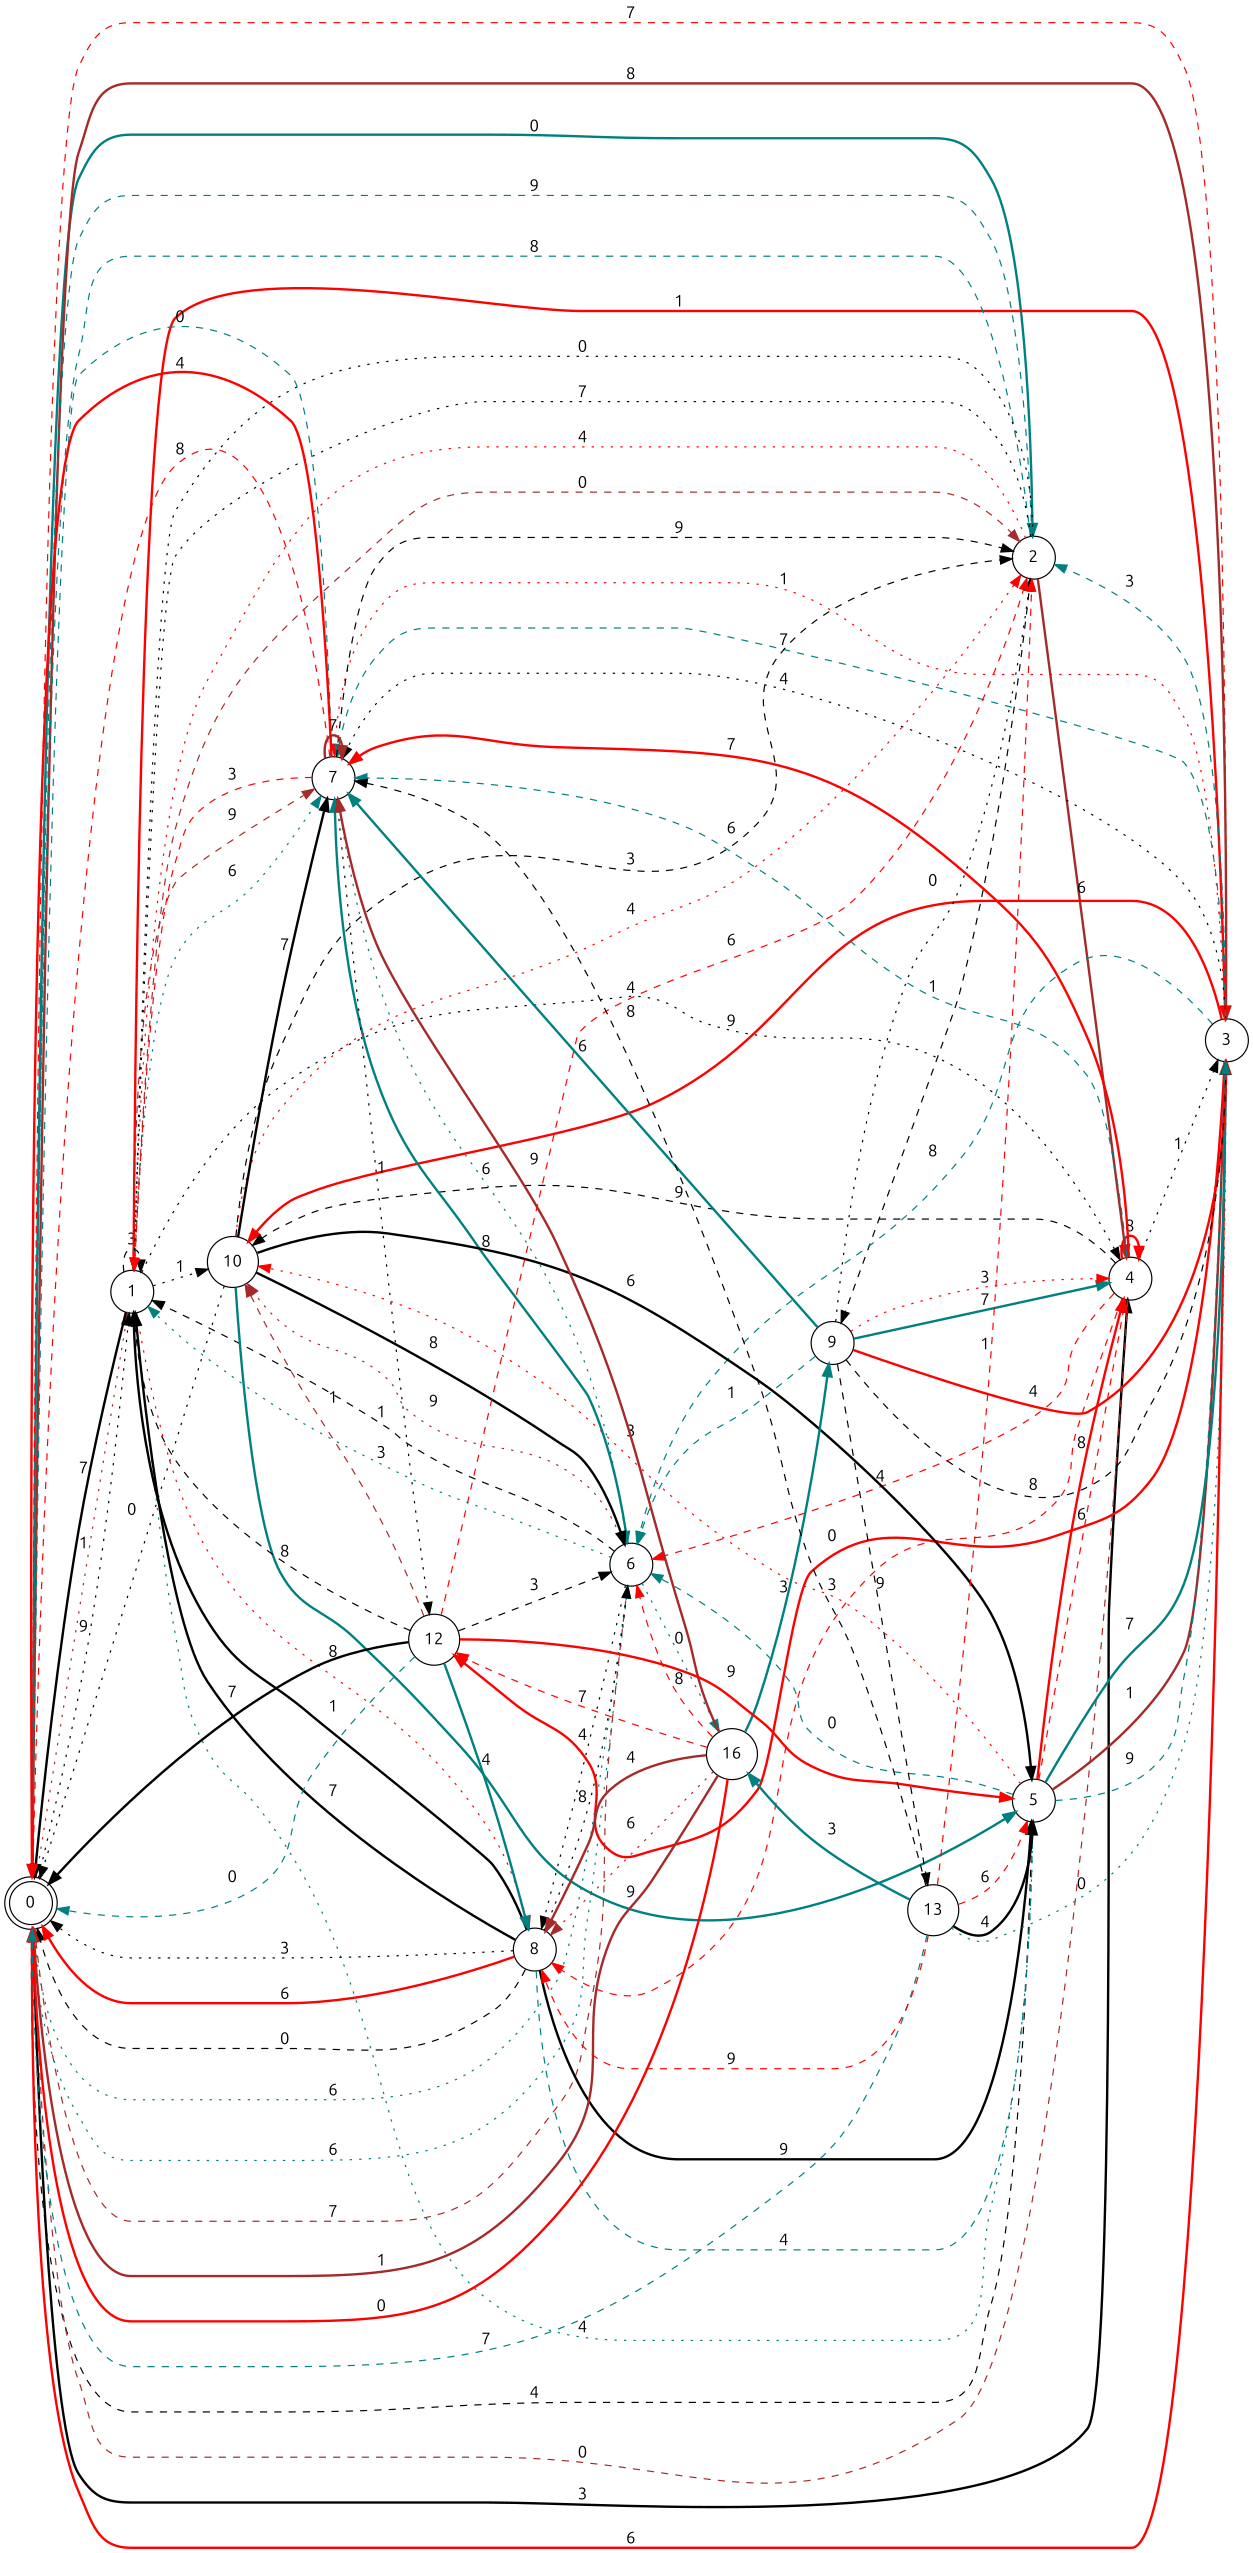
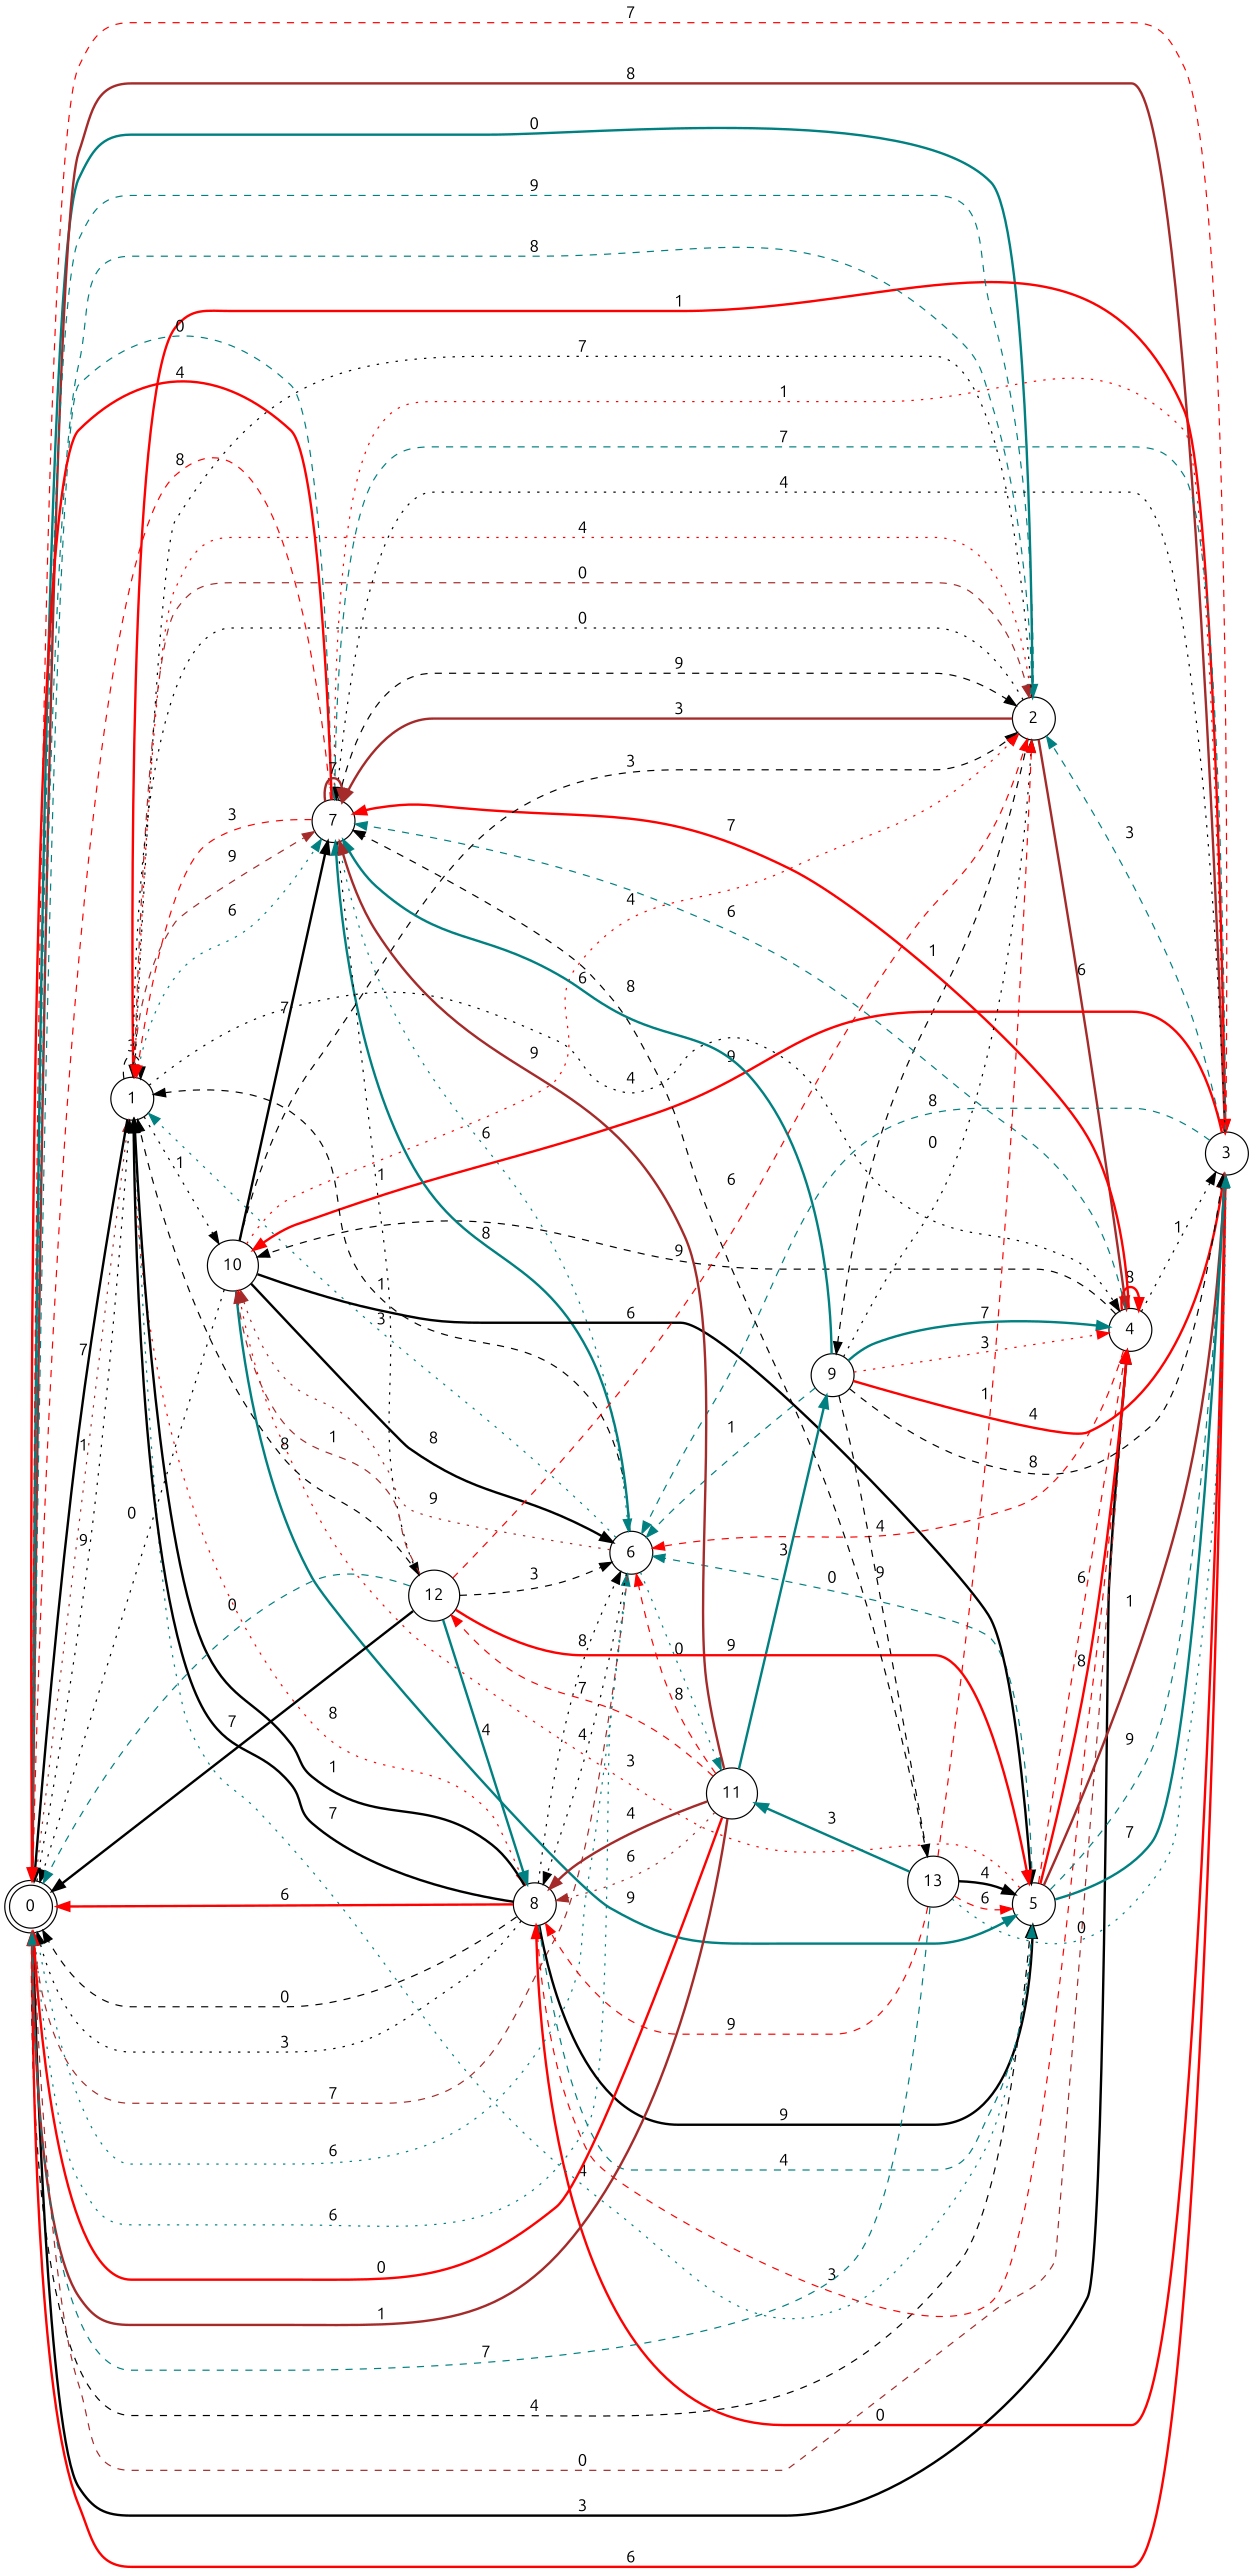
none -> (664, 719)
(875, 1540) -> (1170, 2275)
(732, 1754) -> (732, 1793)
